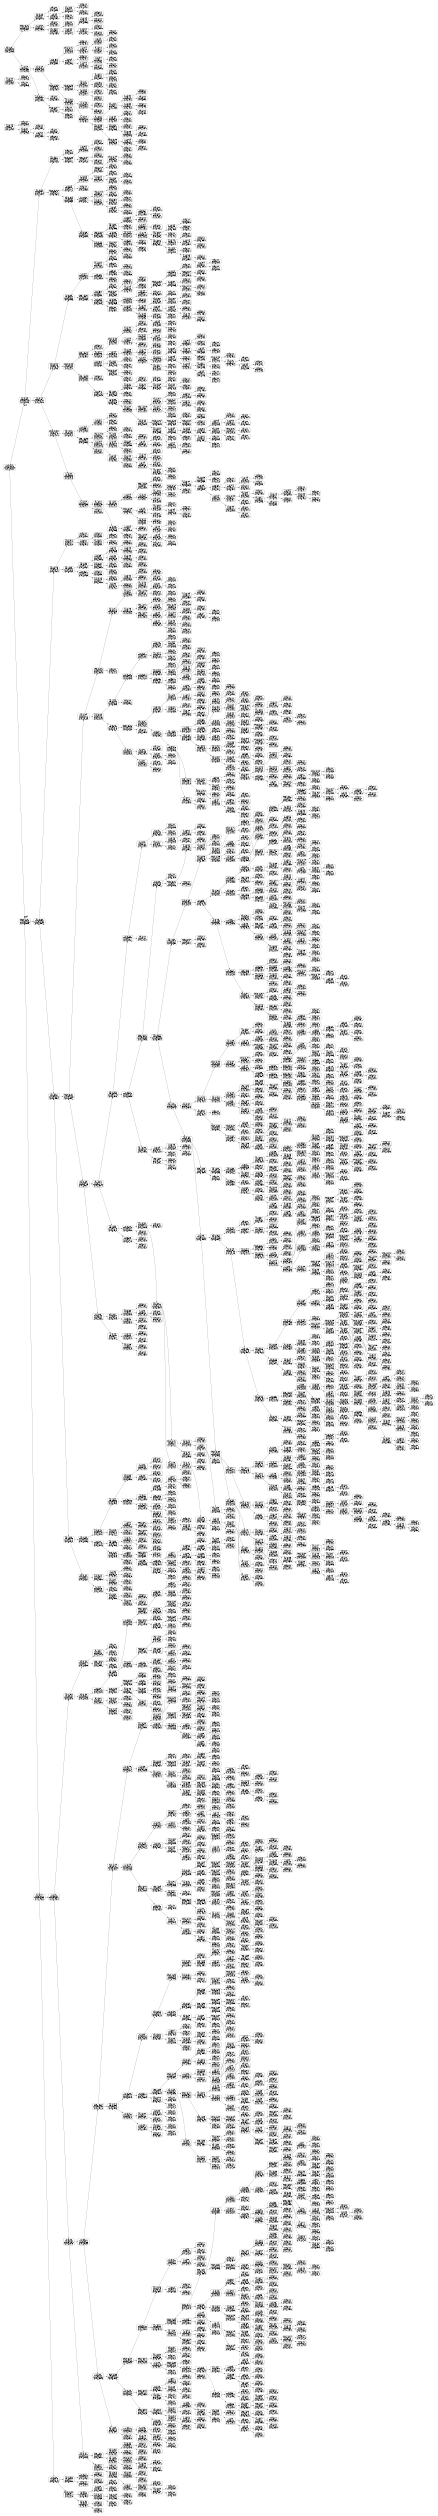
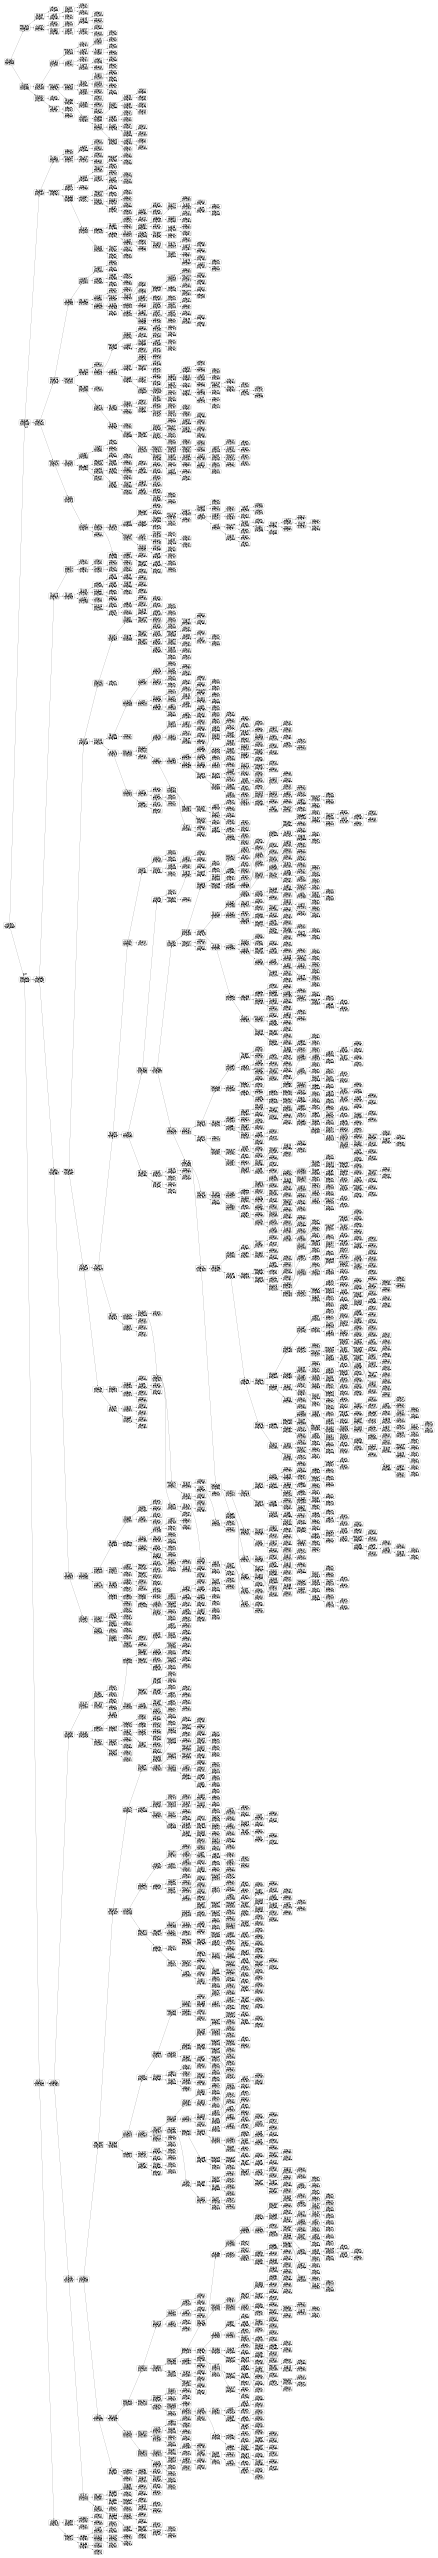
none -> (157, 219)
(105, 359) -> (120, 370)
